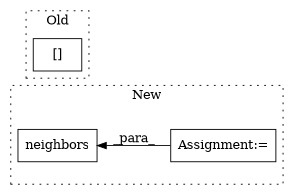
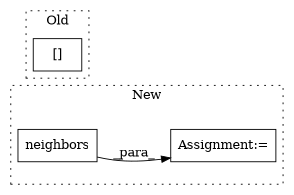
(138, 146) -> (129, 161)
